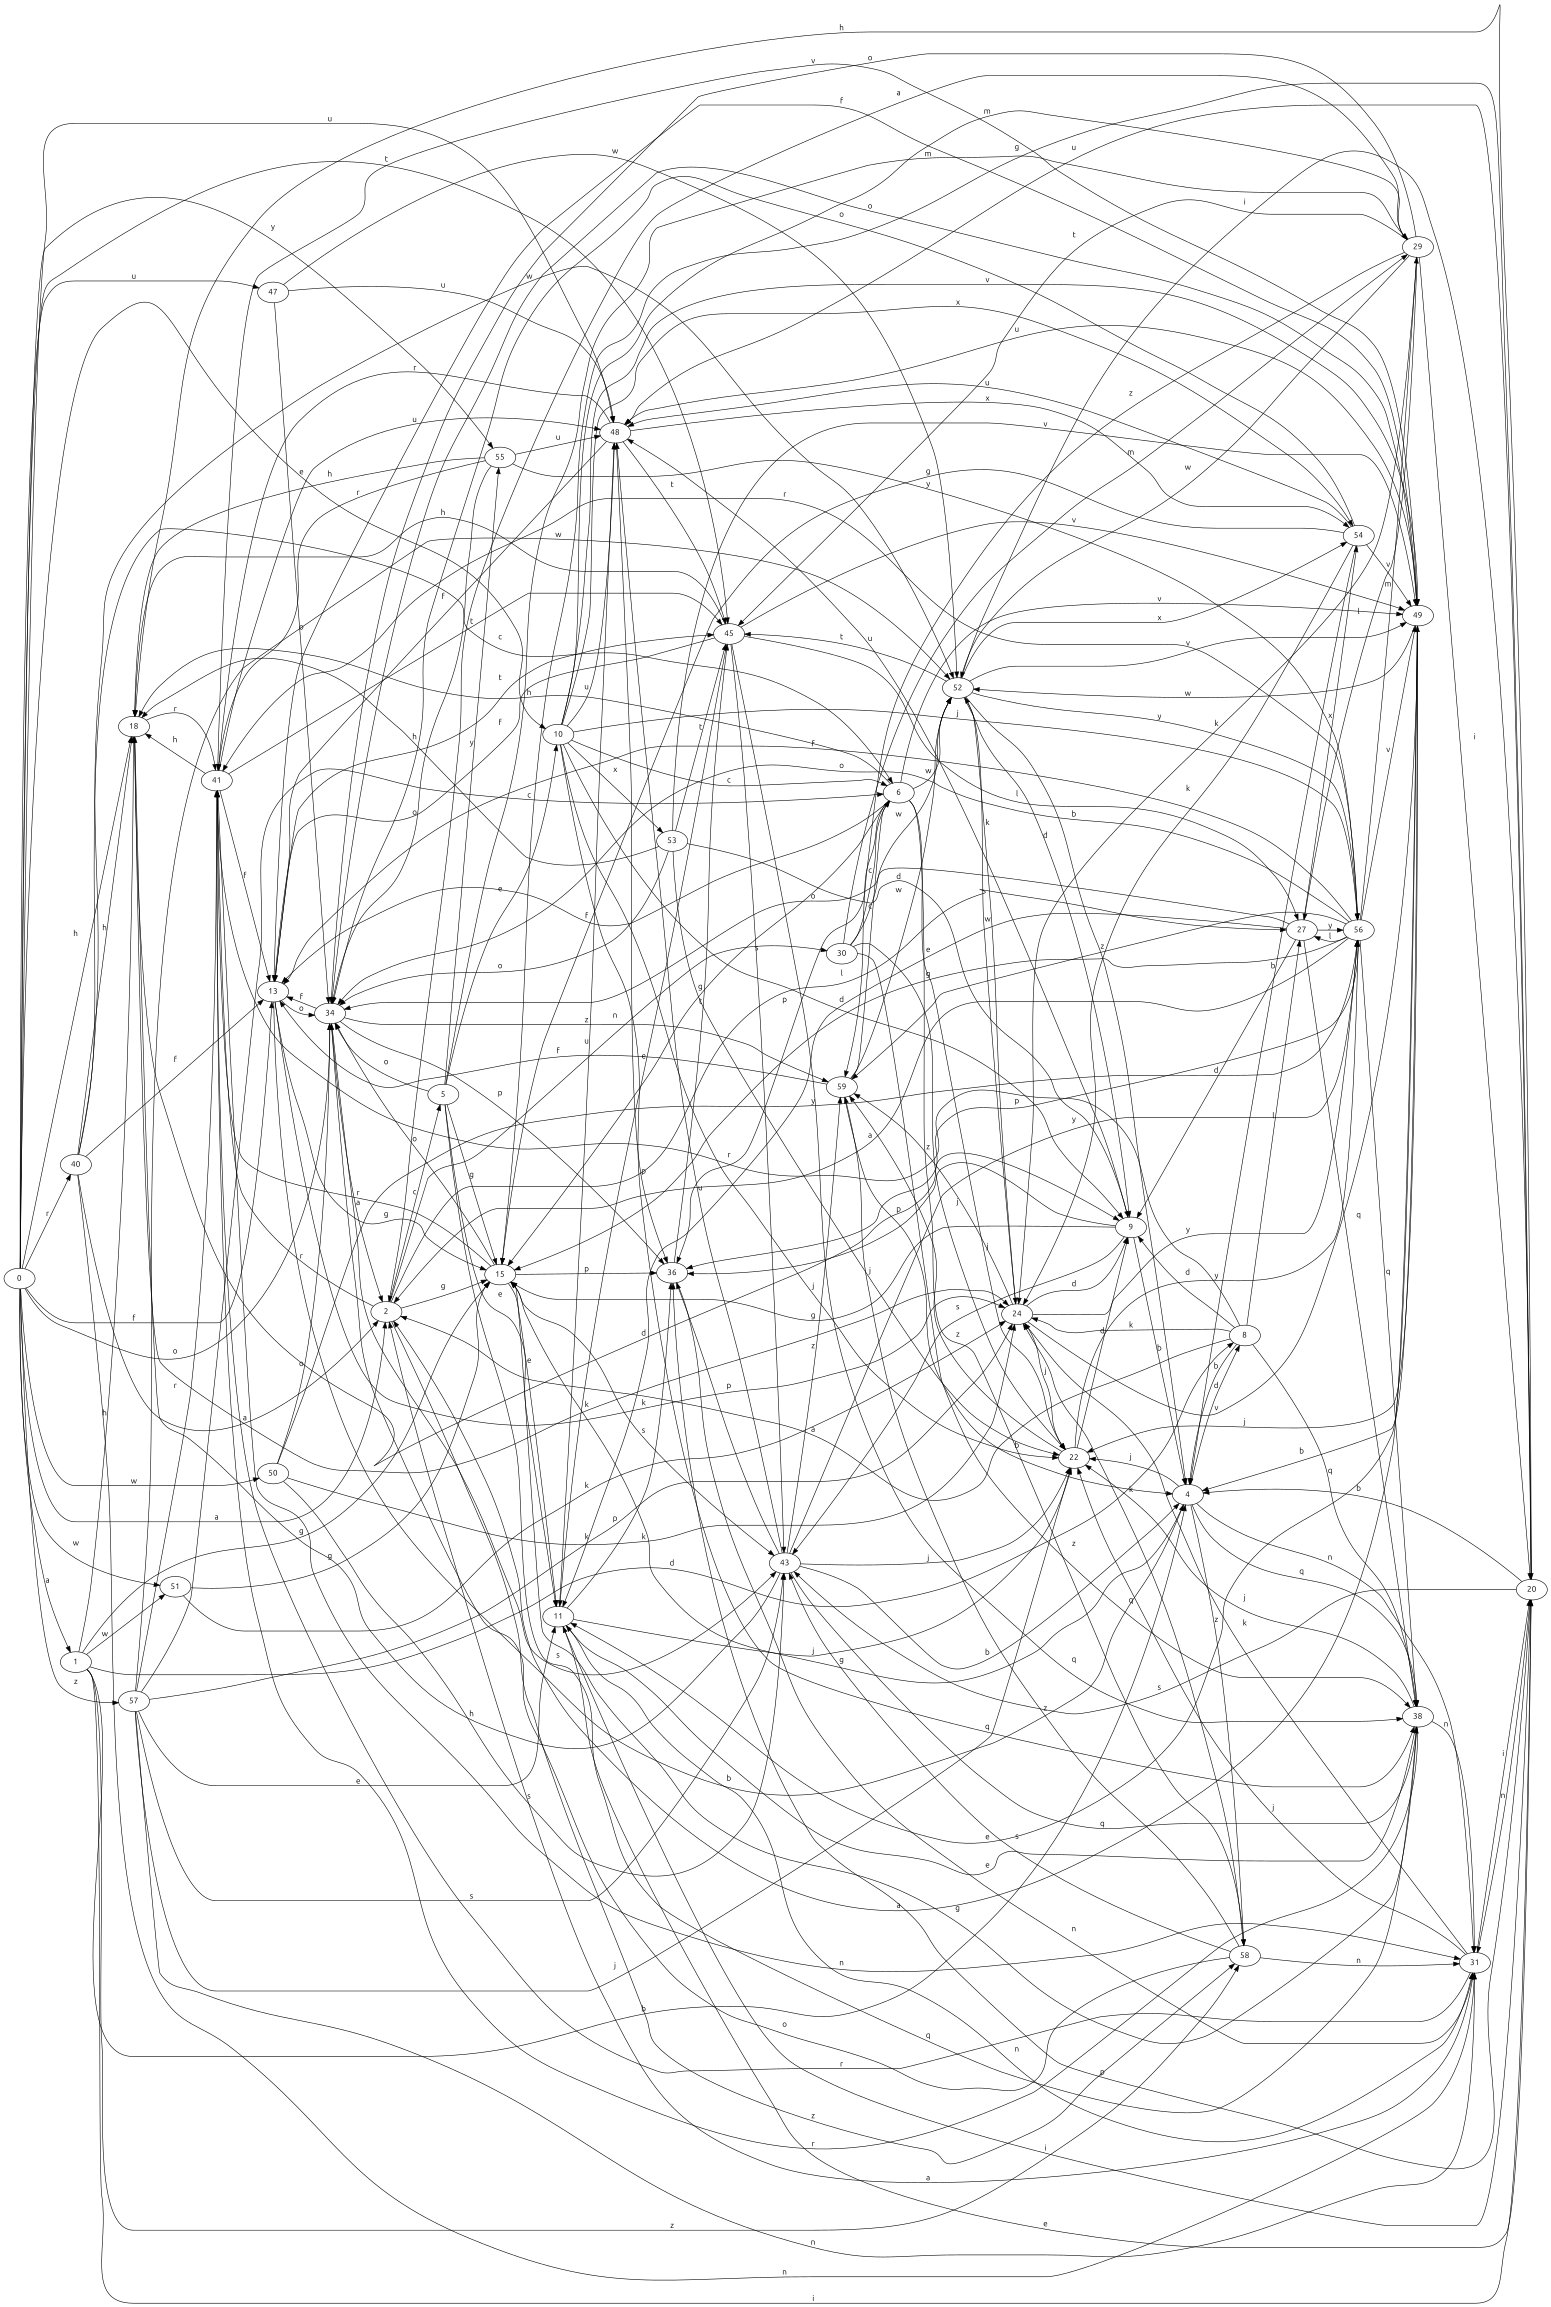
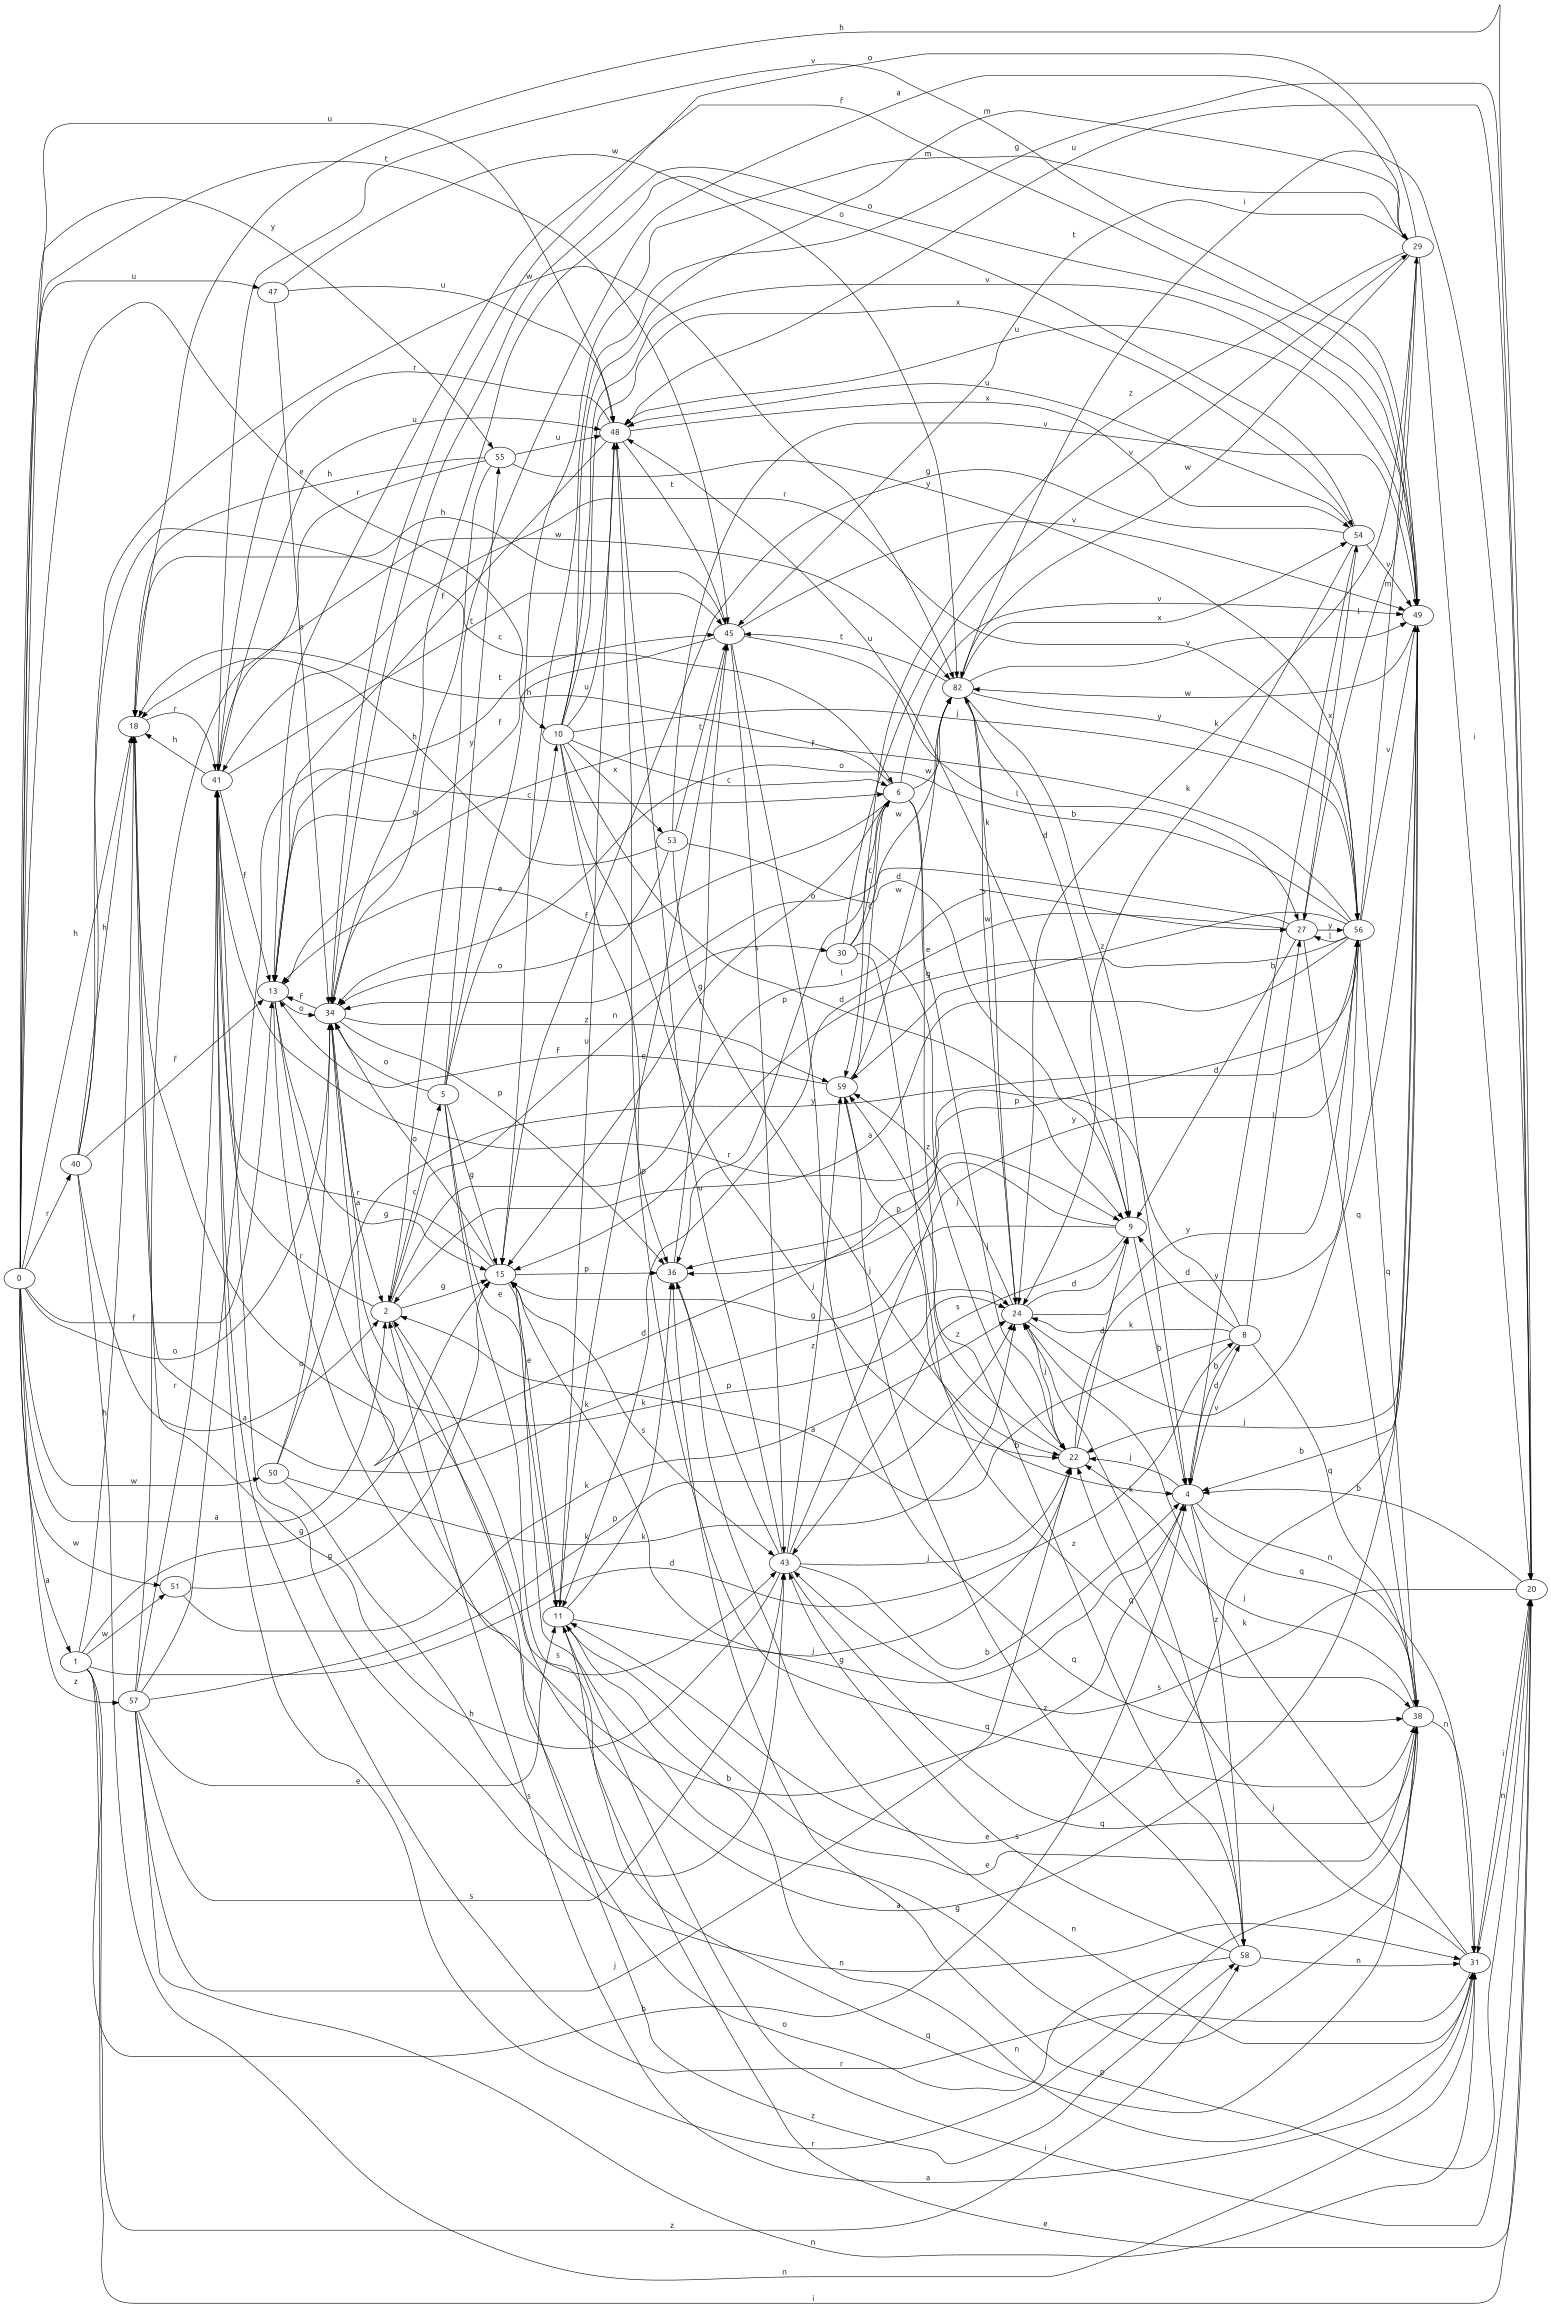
(1131, 453) -> (1131, 453)
(958, 688) -> (958, 688)
